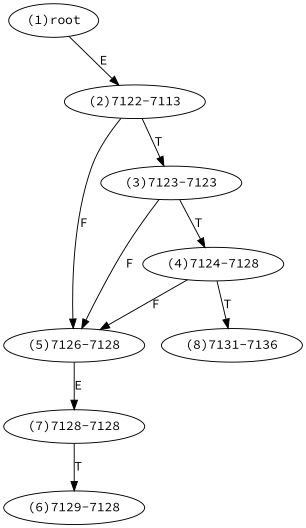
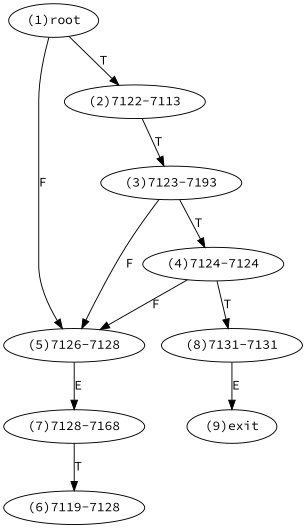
(104, 61) -> (104, 61)
(171, 183) -> (171, 183)
(80, 214) -> (39, 180)
(213, 264) -> (213, 264)
(232, 345) -> (232, 345)
(74, 427) -> (74, 427)
none -> (232, 427)
(74, 508) -> (74, 508)
